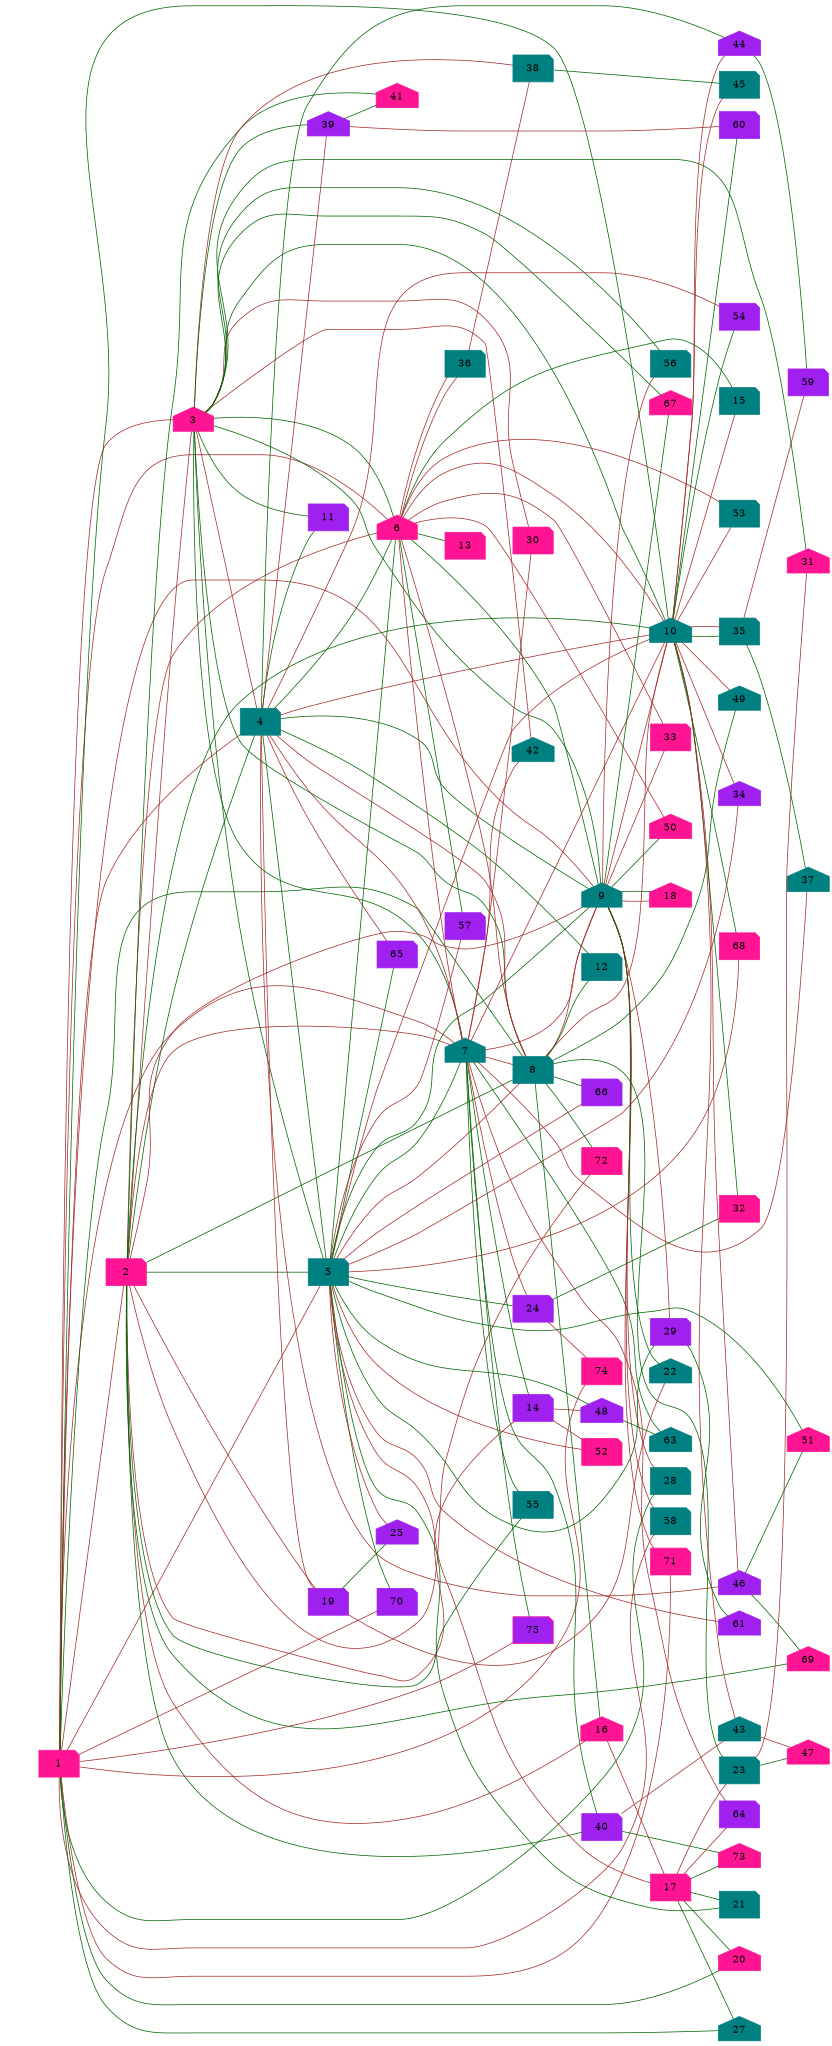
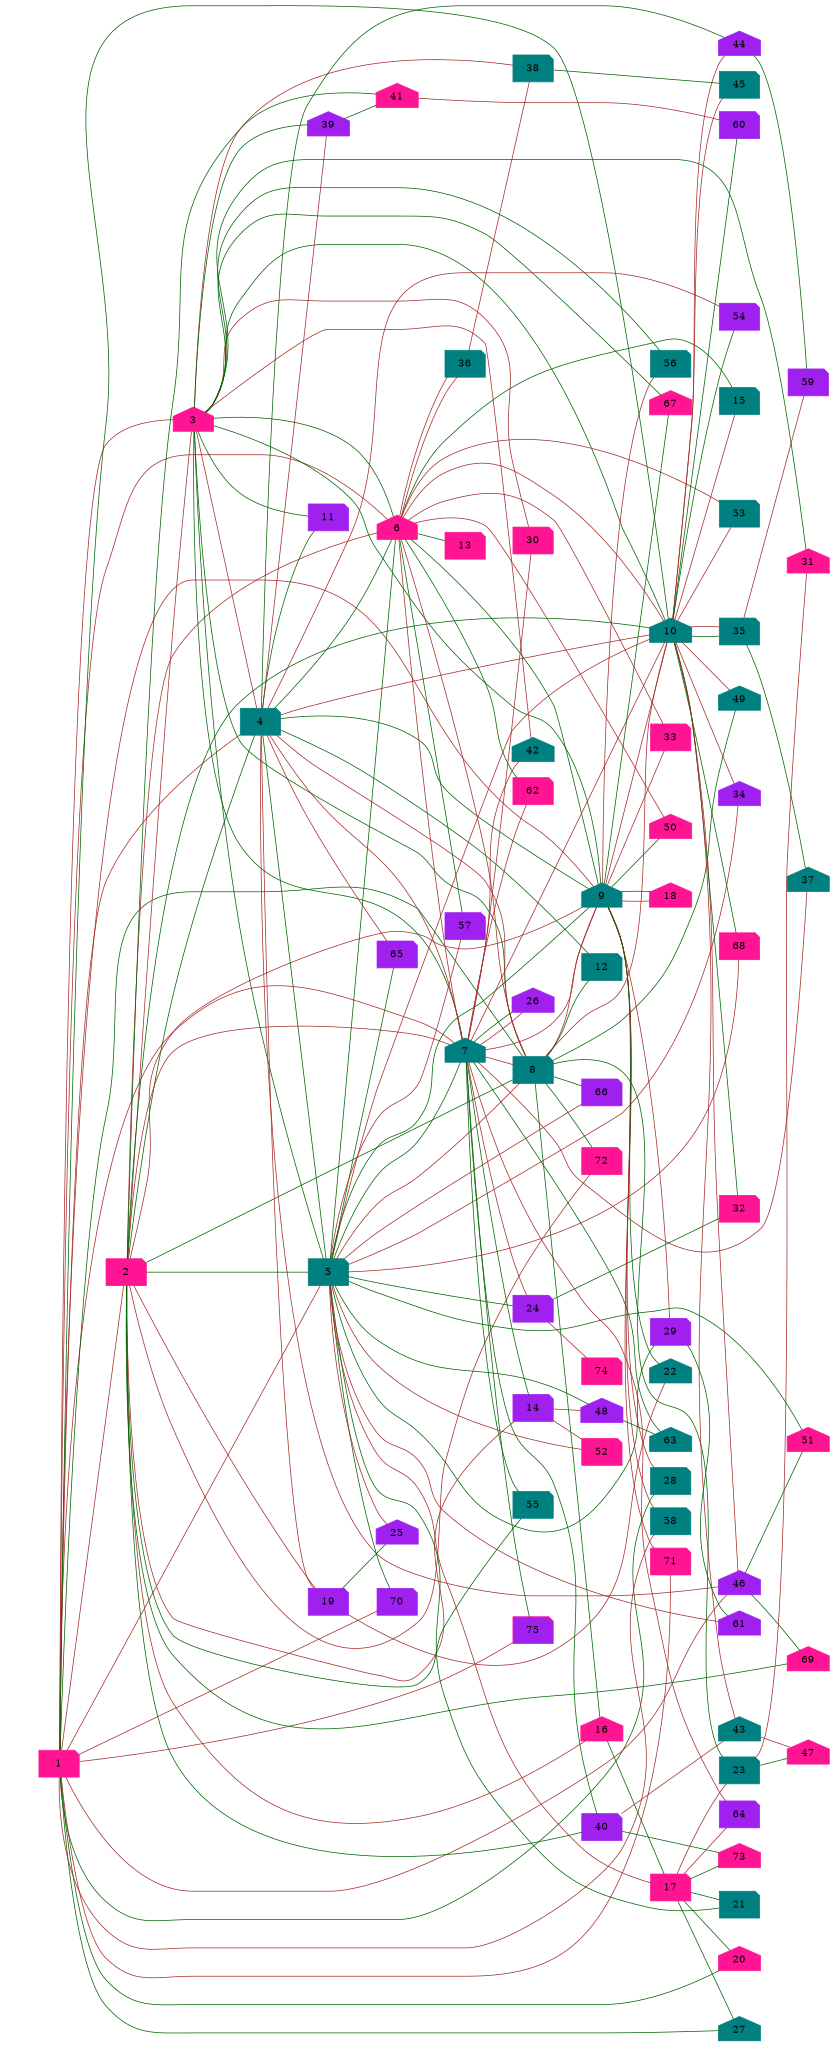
(534, 131) -> (569, 103)
none -> (533, 791)
none -> (533, 1001)
(464, 1724) -> (426, 1863)
(632, 1798) -> (632, 1798)
